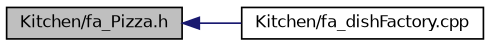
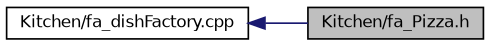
(221, 23) -> (287, 23)
